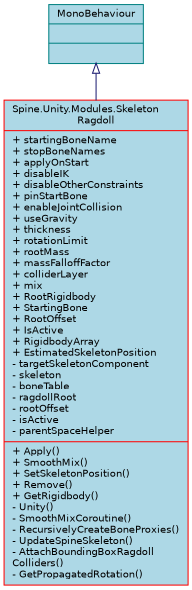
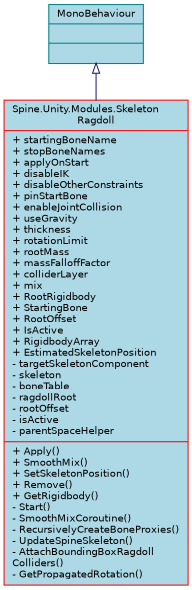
(33, 507) -> (32, 507)
